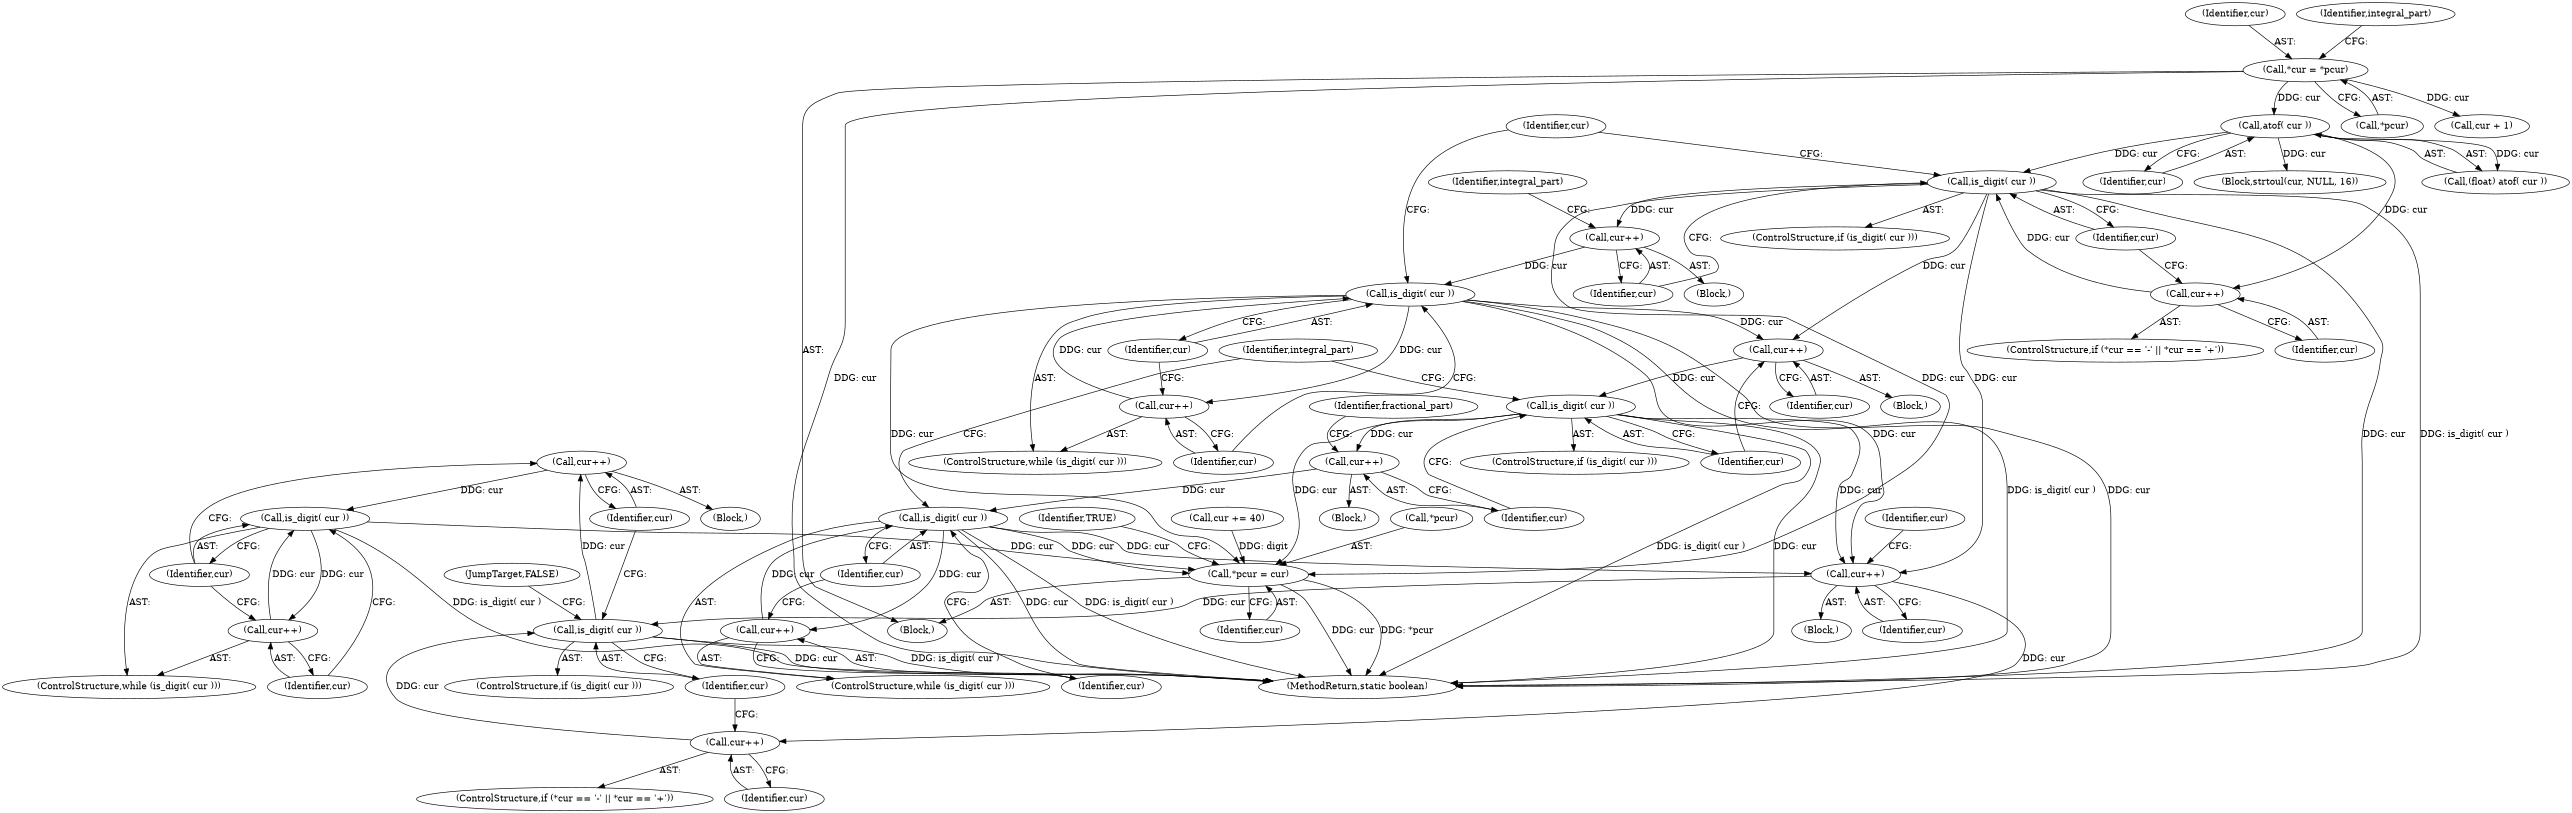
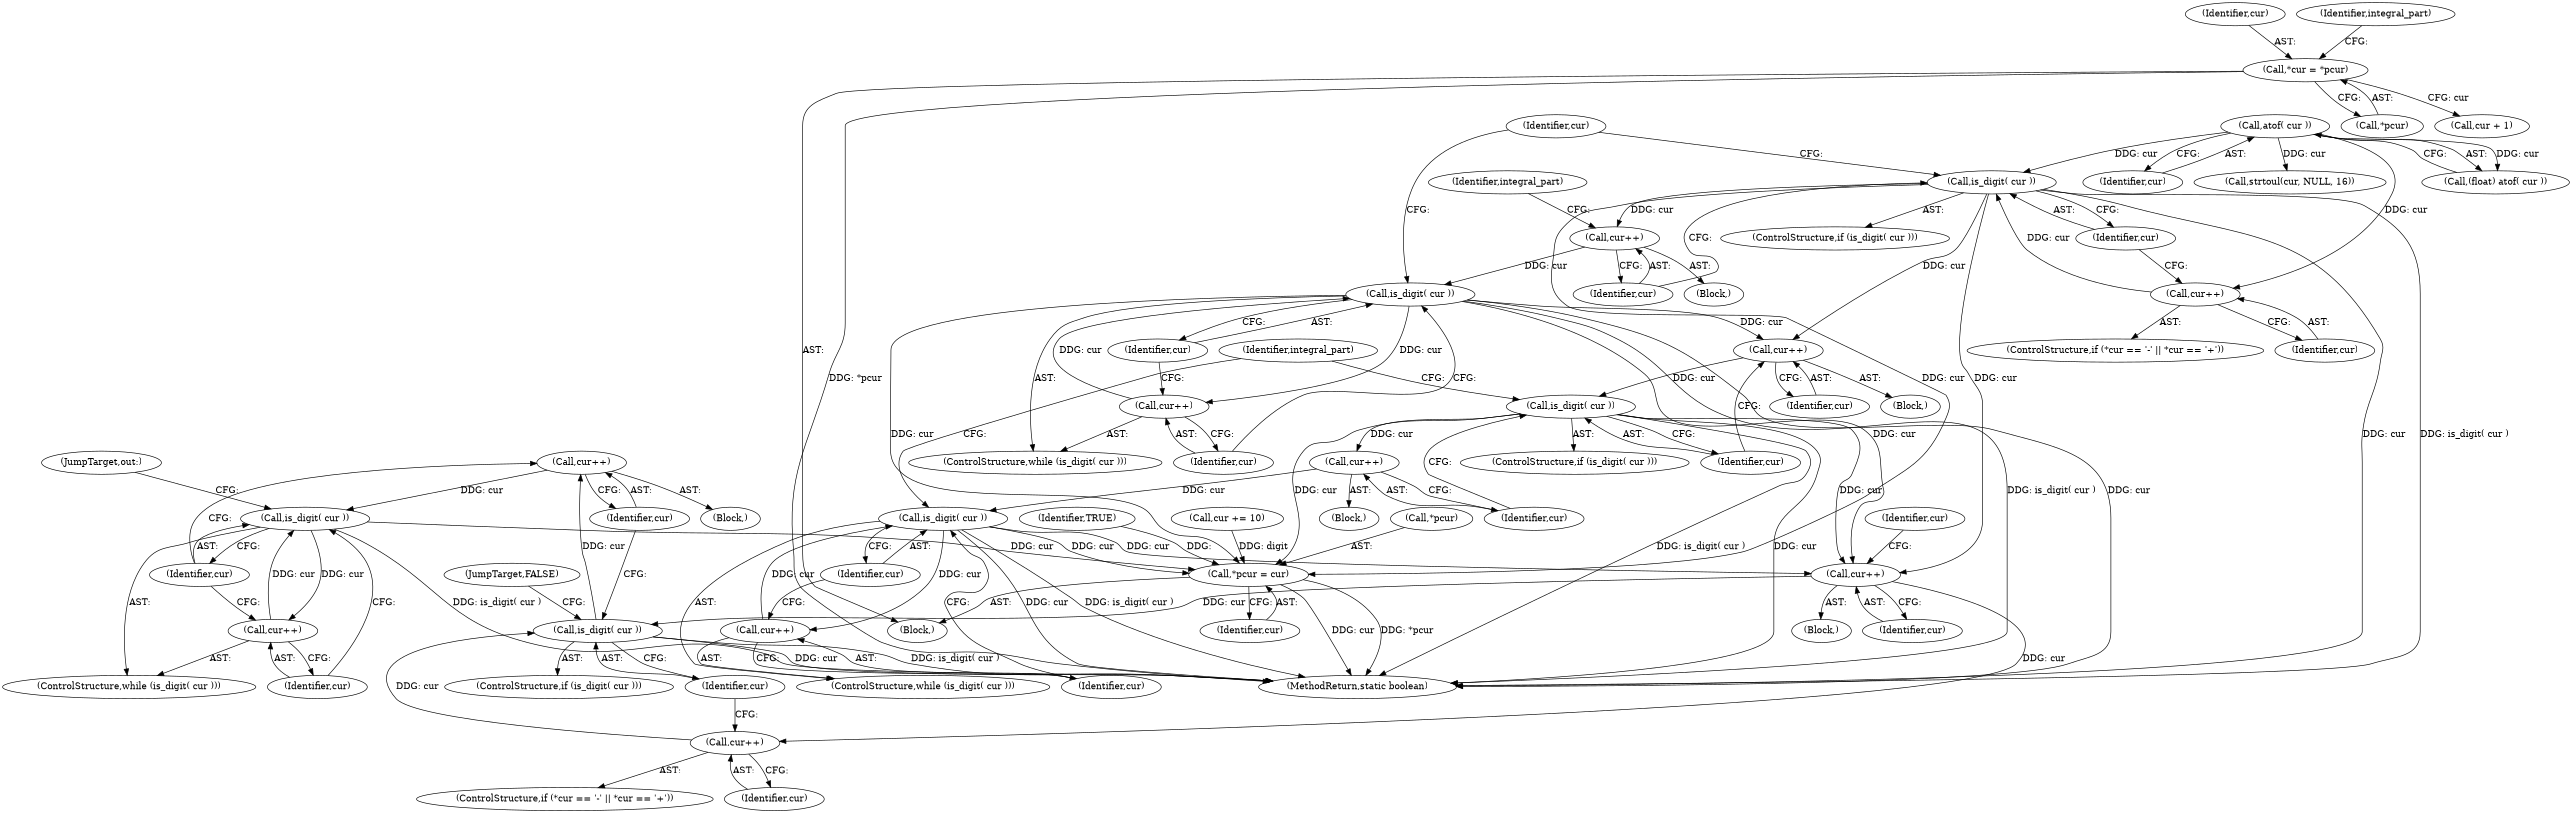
(2278, 93) -> none
(2448, 98) -> (2448, 98)
(2437, 154) -> (2437, 154)
(2290, 182) -> (2290, 182)
(855, 379) -> (855, 379)
(1394, 407) -> none
none -> (101, 463)
(1227, 519) -> (1227, 519)
(1201, 547) -> (1201, 547)
